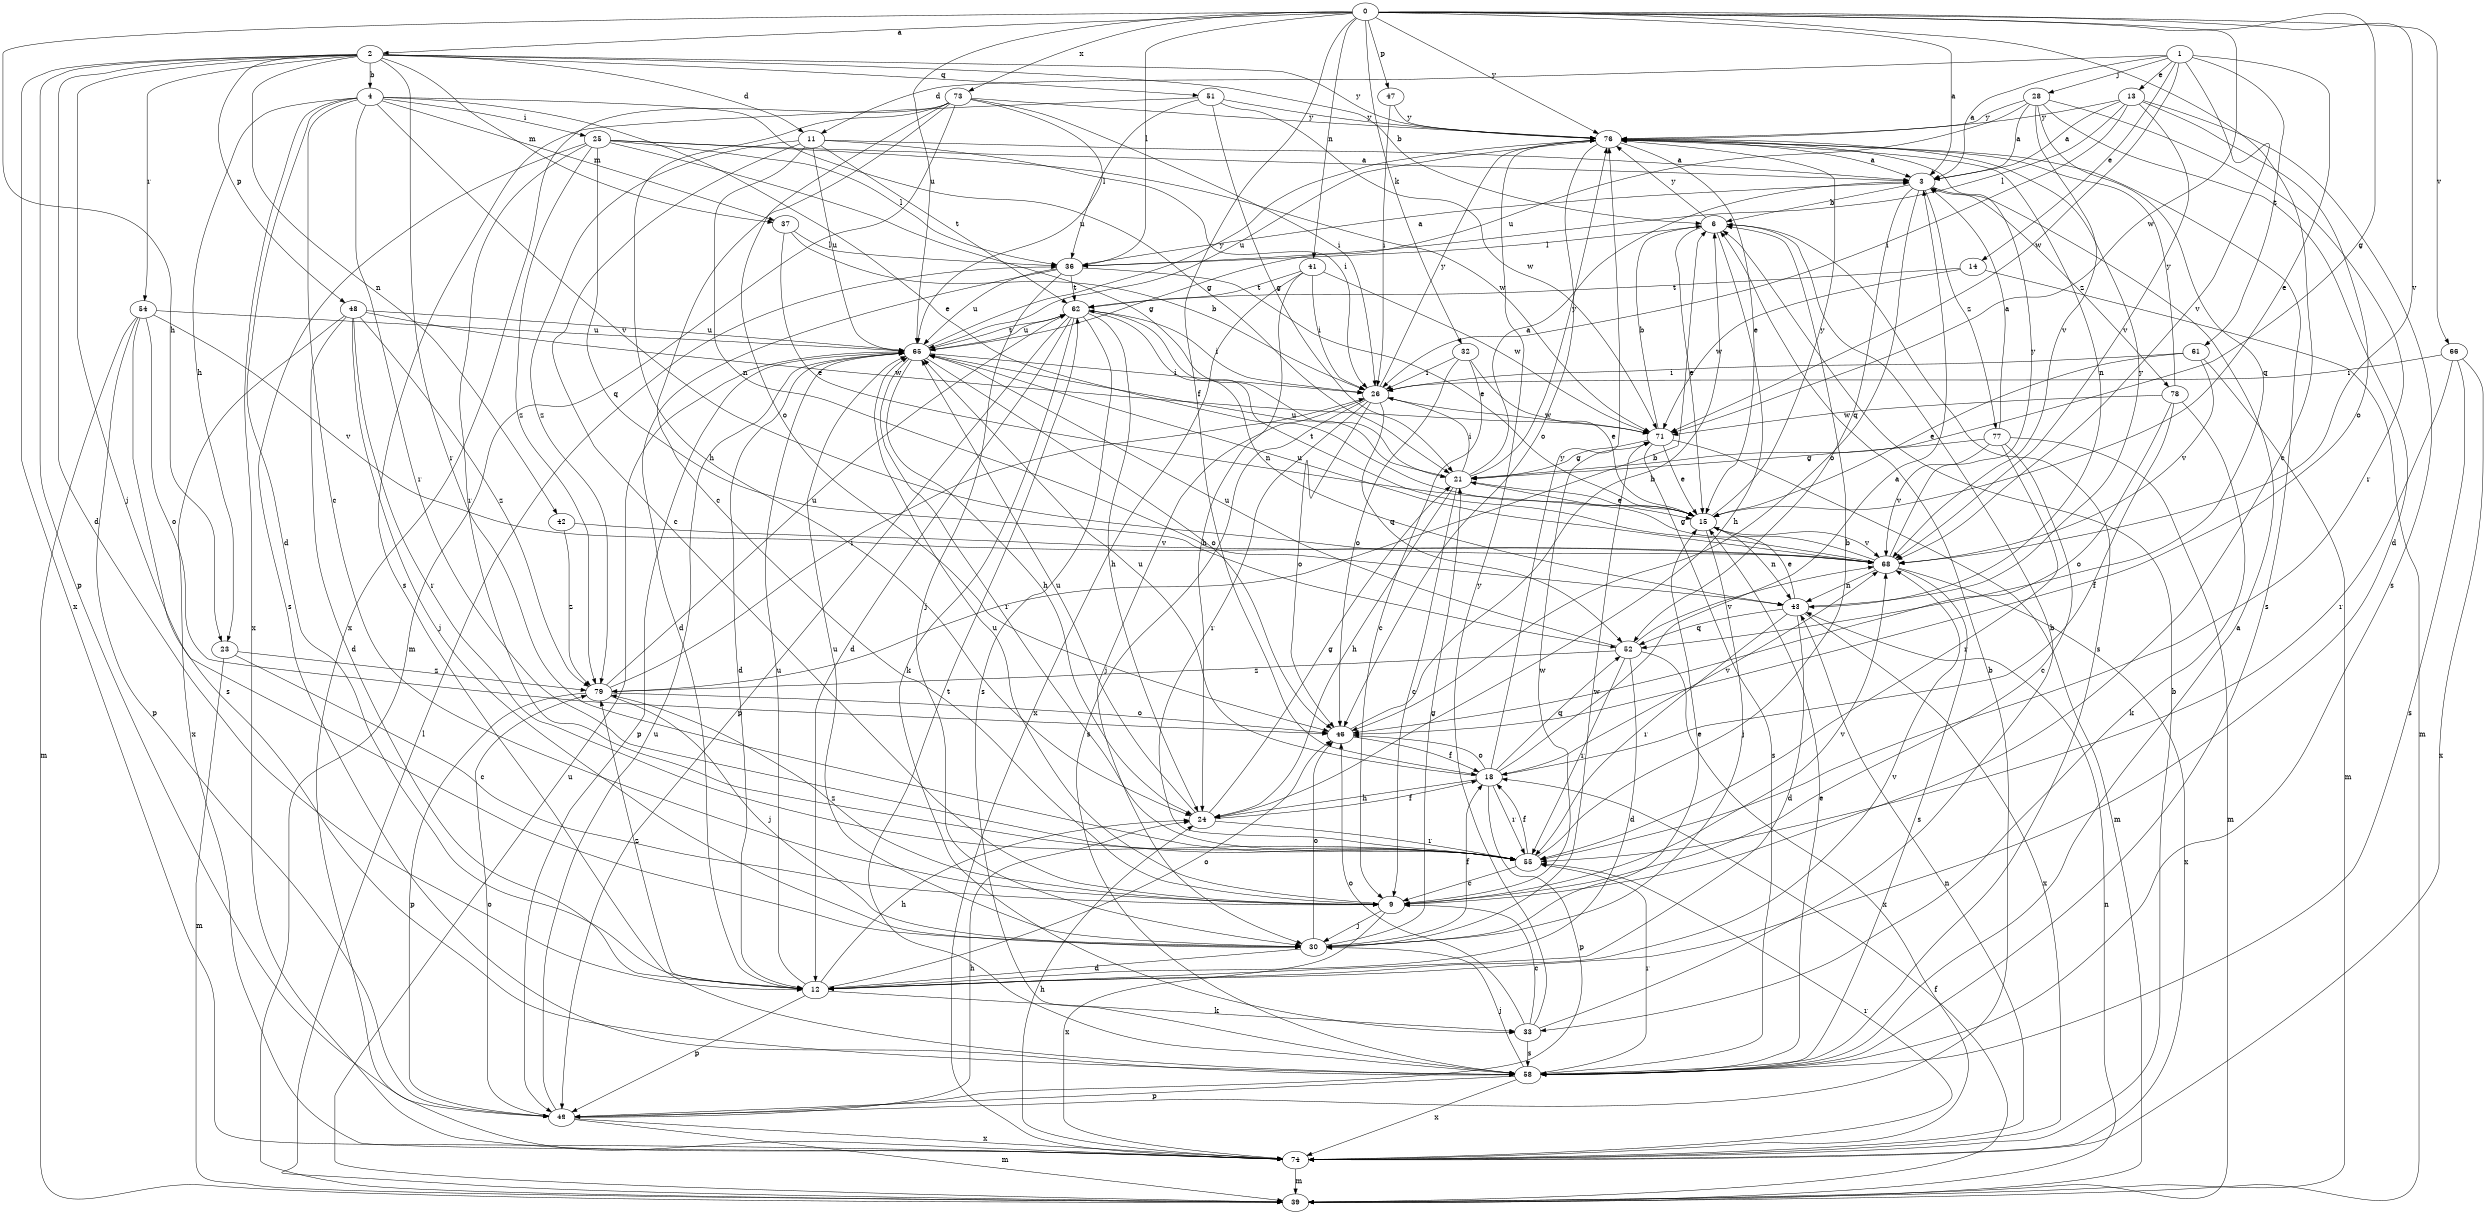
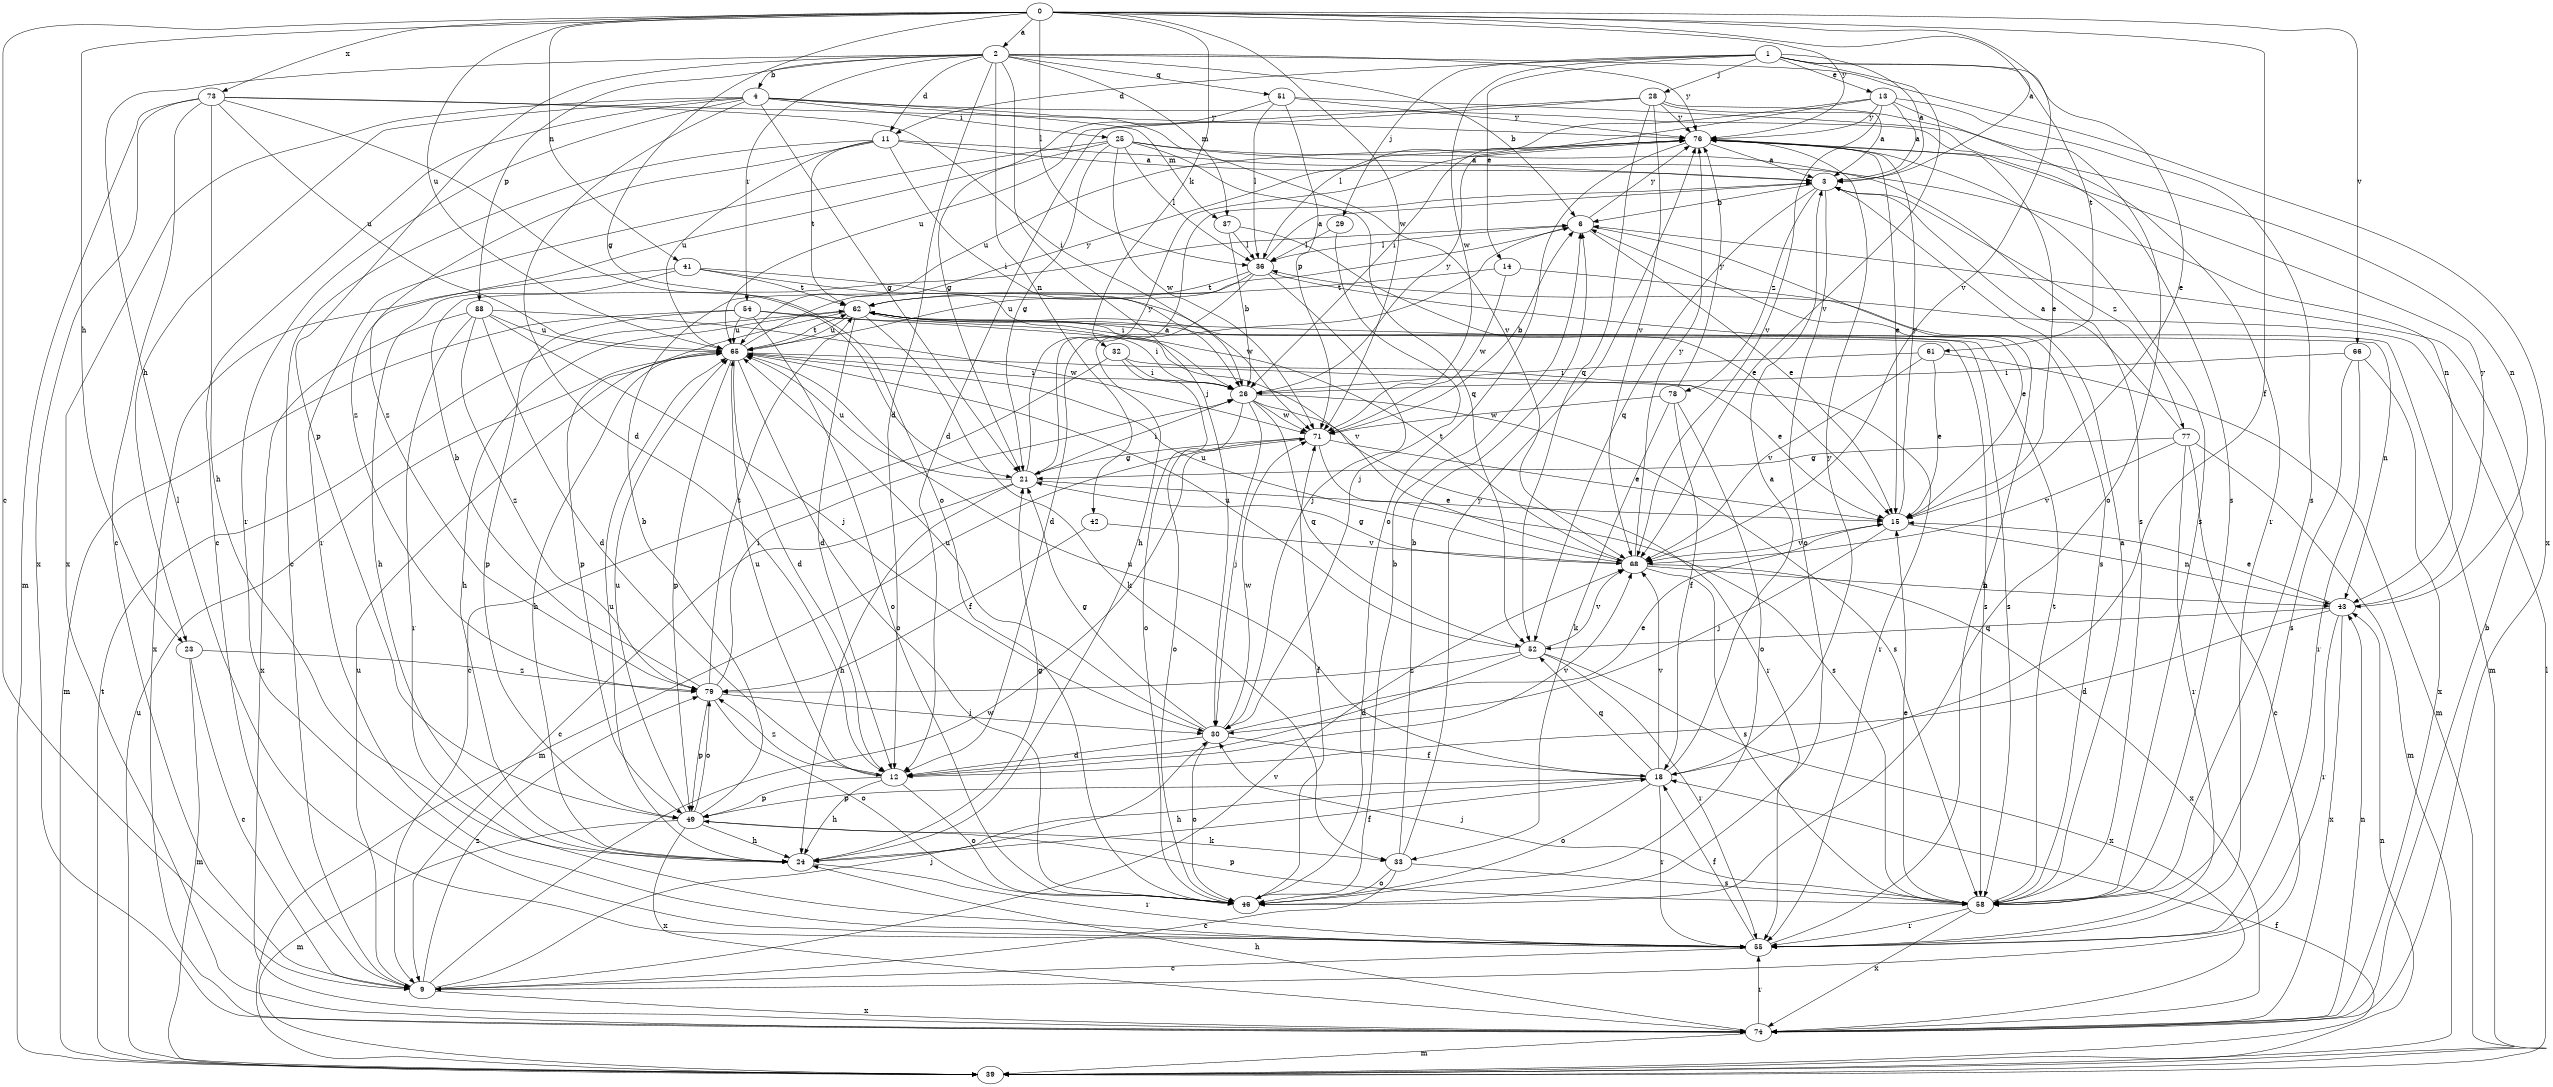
(1391, 97) -> none
none -> (1340, 224)
(1530, 267) -> (1300, 267)
(353, 309) -> (480, 309)
(451, 458) -> (178, 501)
(814, 501) -> (739, 501)
(571, 607) -> (970, 607)
(1415, 749) -> (1318, 689)
none -> (97, 867)
(1169, 1011) -> (1043, 835)
